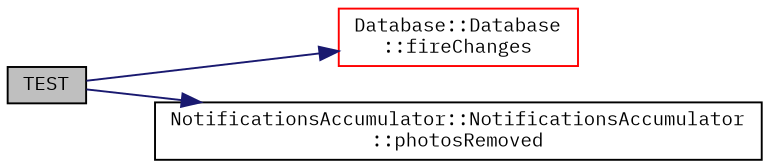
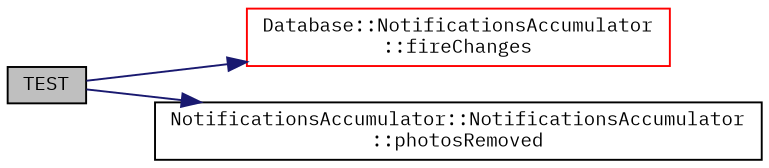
(458, 37) -> (458, 37)
